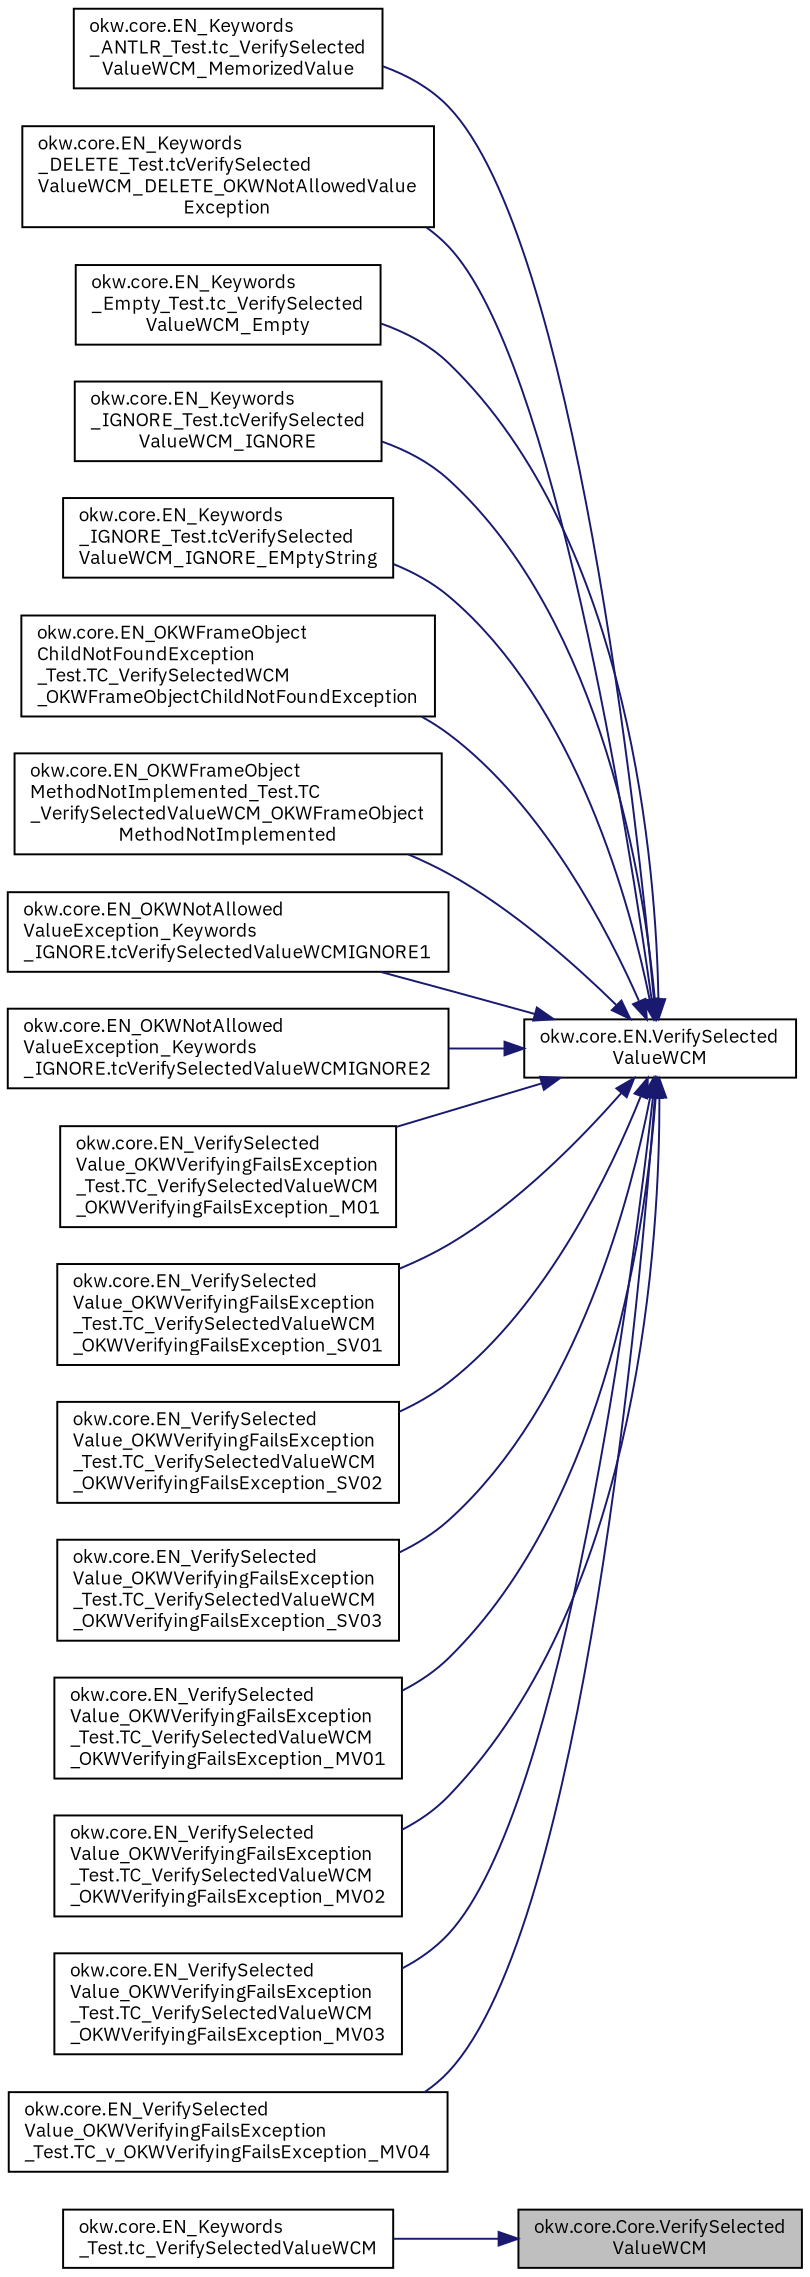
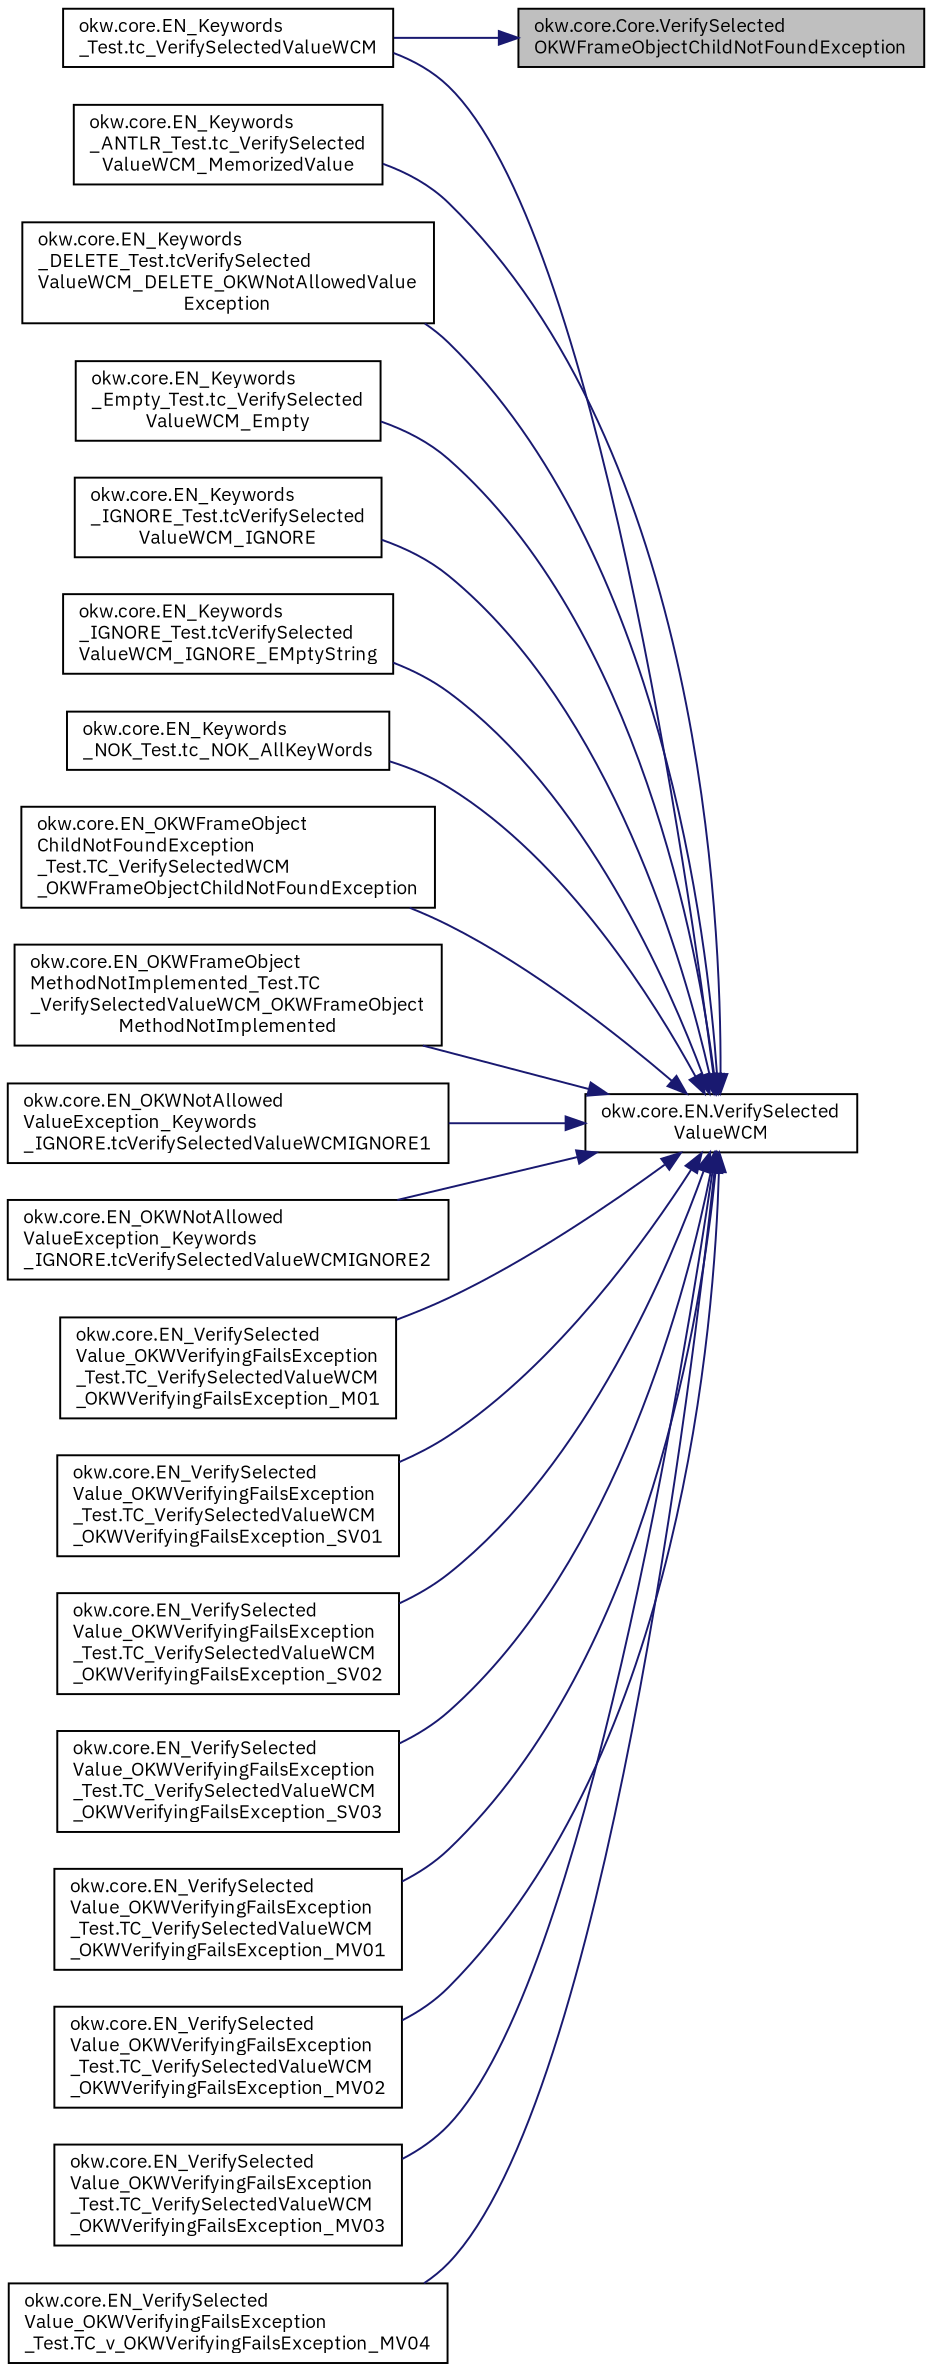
none -> (620, 534)
none -> (228, 741)
(660, 2239) -> (721, 38)
